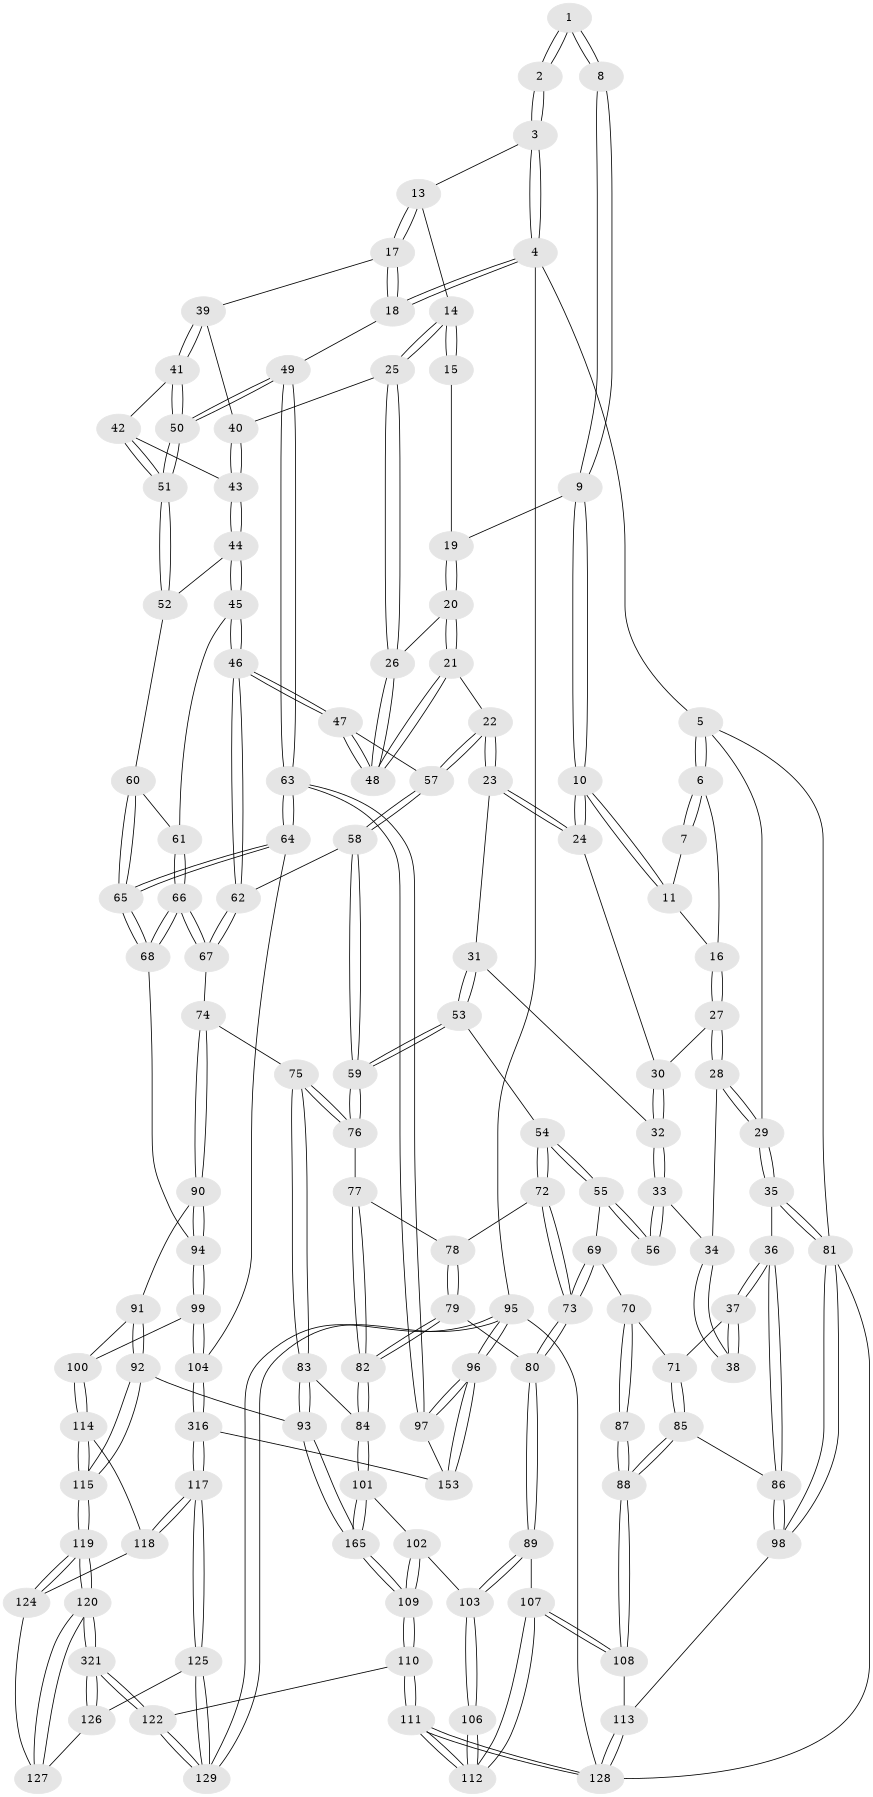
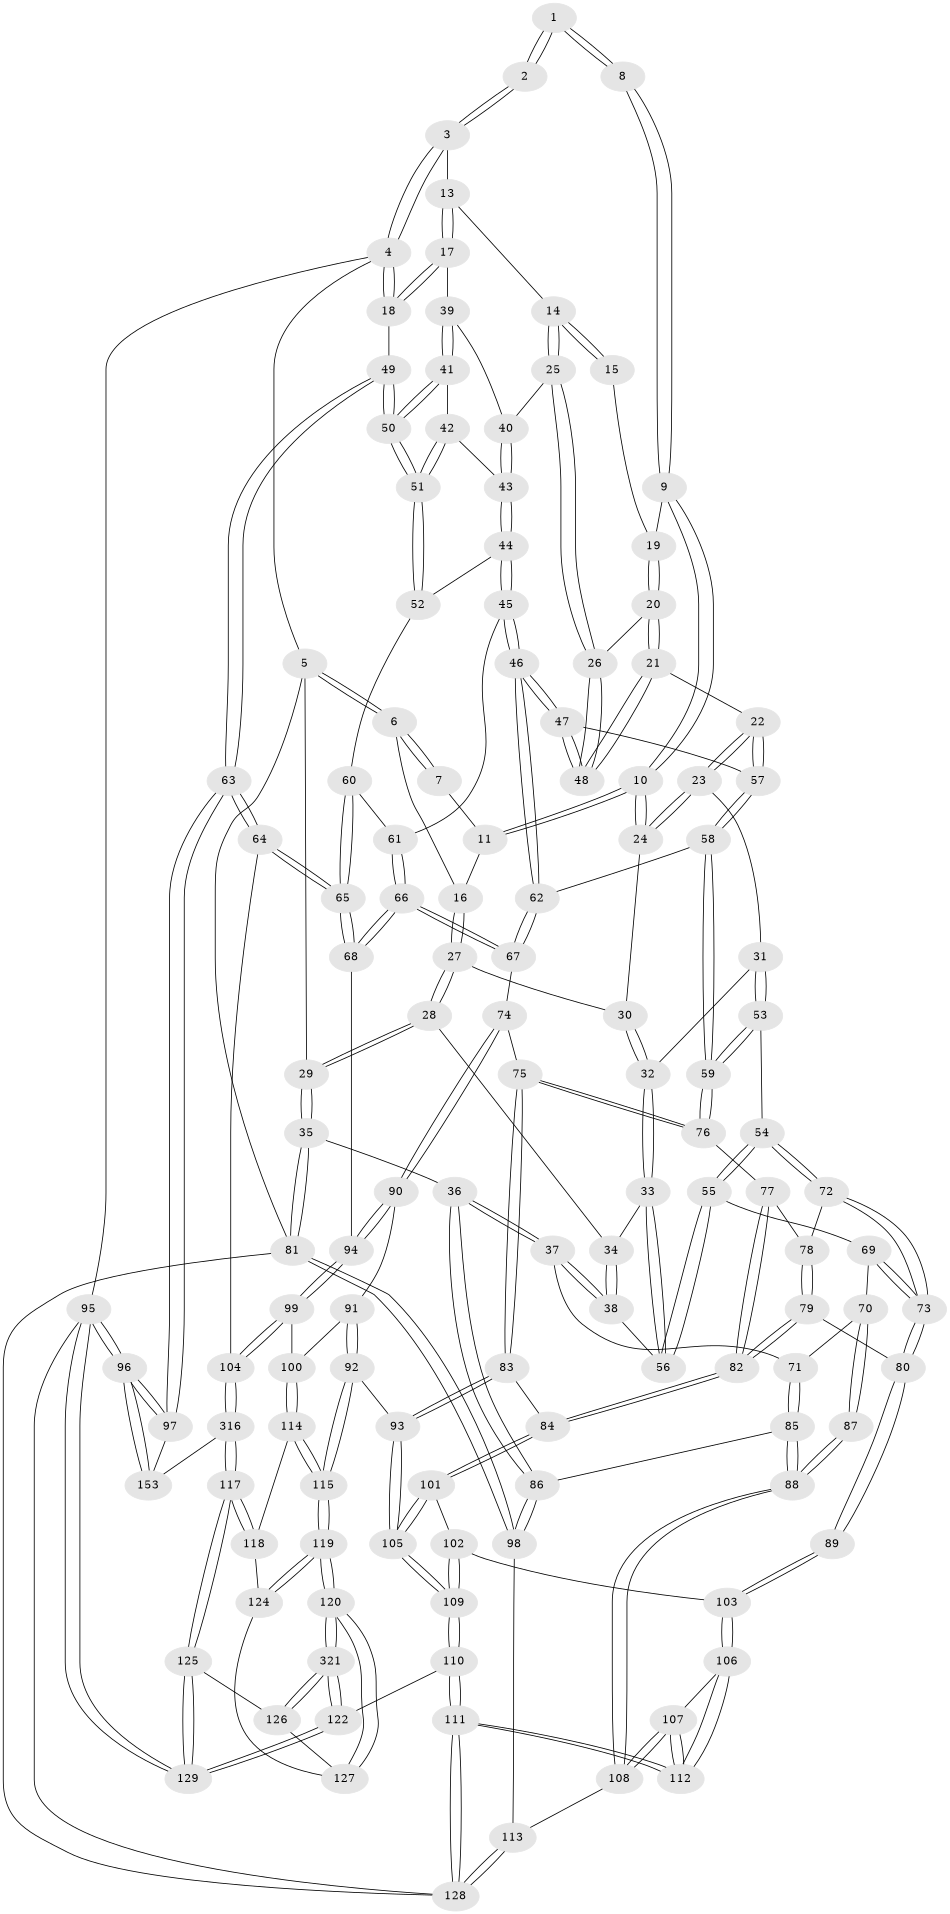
none -> (638, 1339)
(356, 1544) -> (393, 1544)
(531, 1574) -> (700, 1691)
